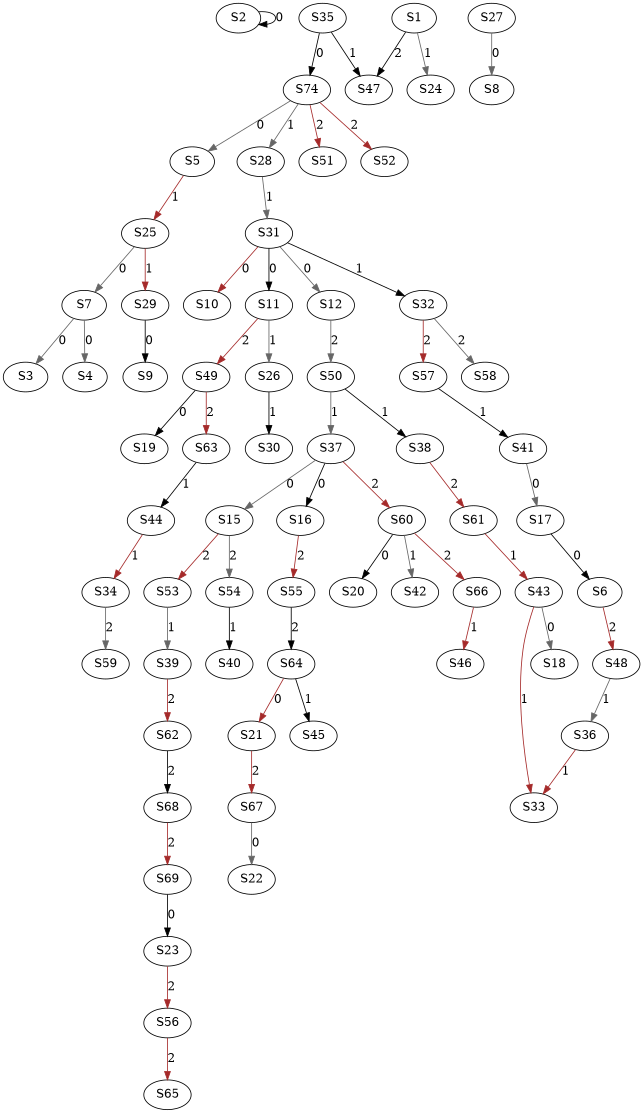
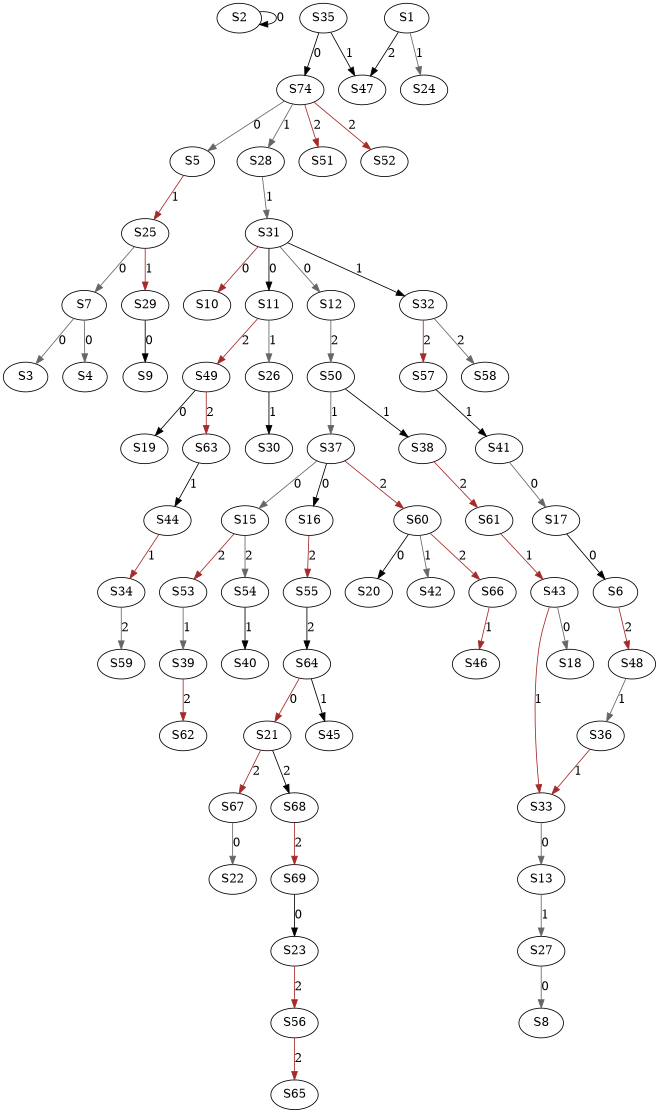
(167, 768) -> (279, 768)
none -> (541, 879)
